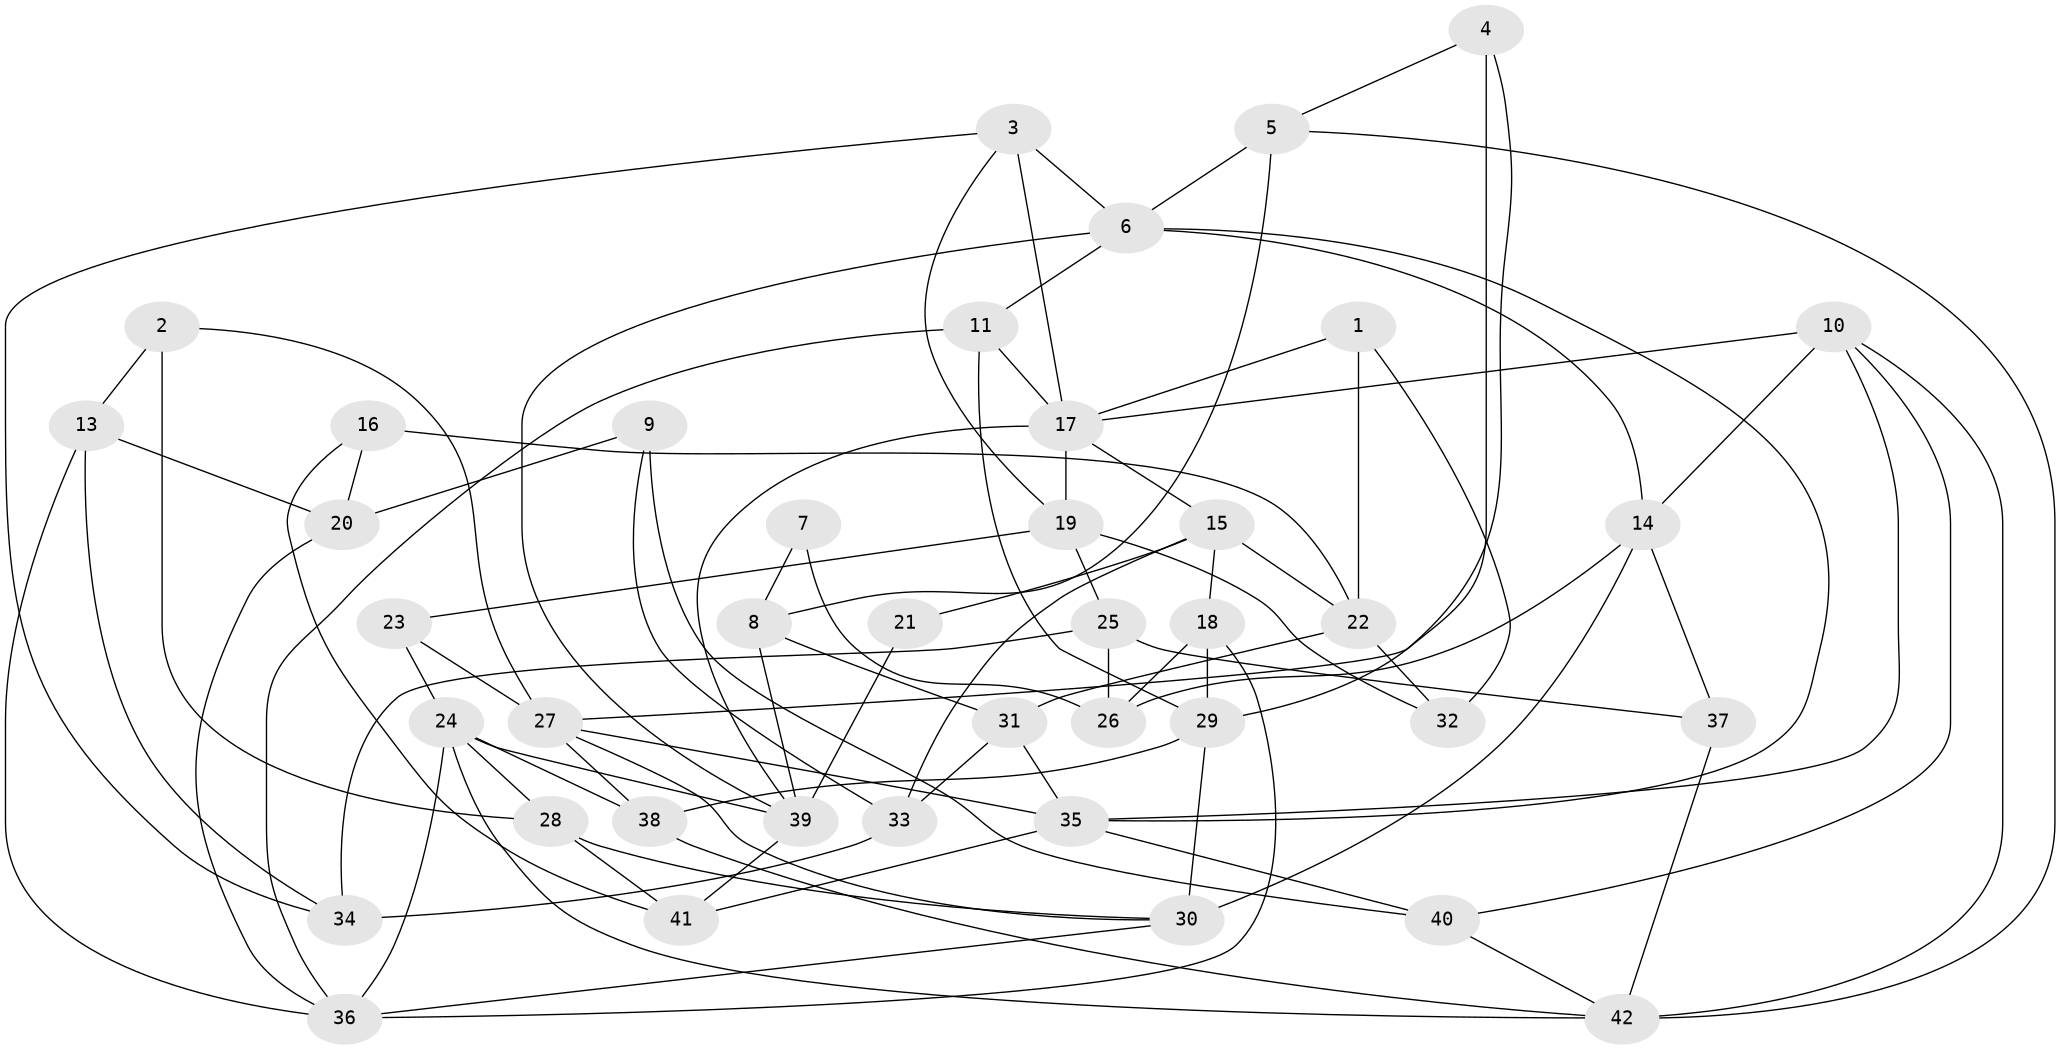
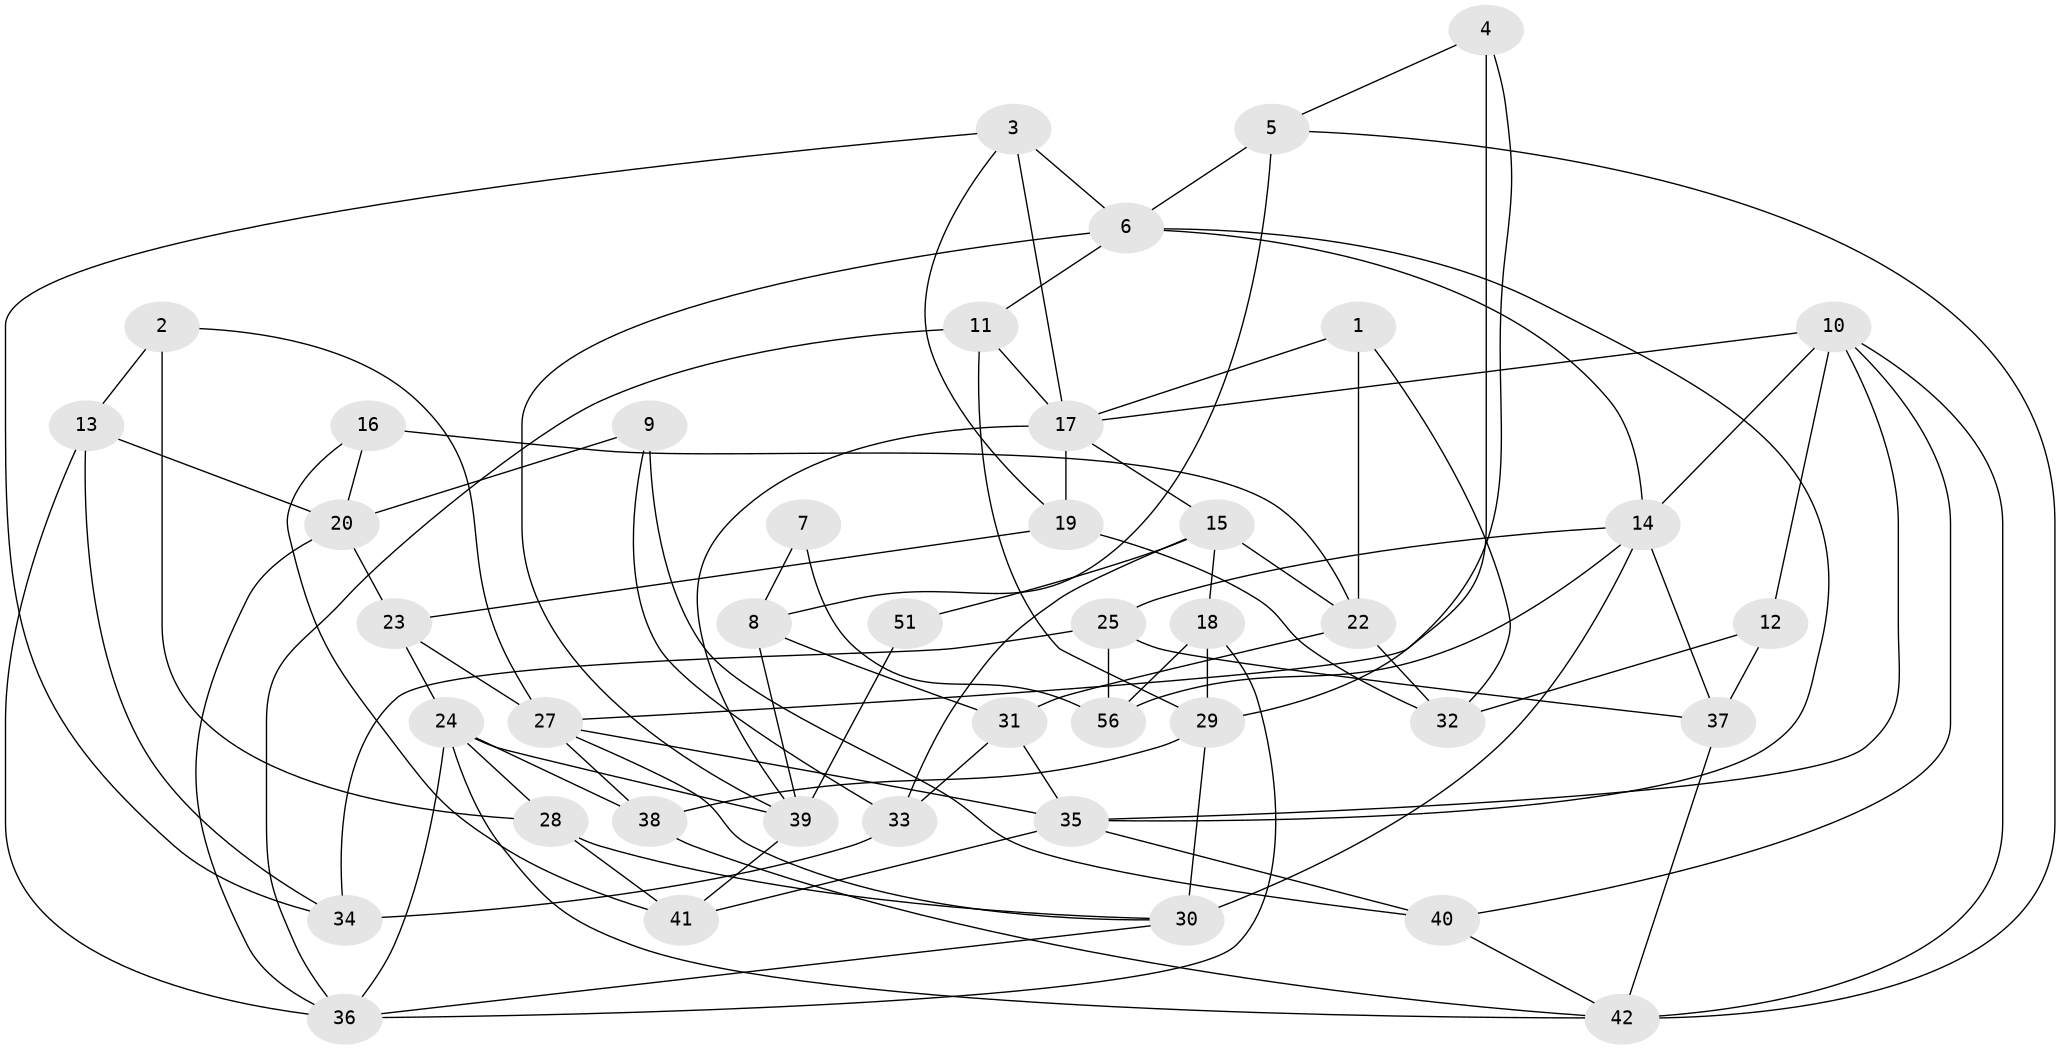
(1082, 563) -> (1368, 553)
none -> (364, 566)
(905, 624) -> (905, 624)
none -> (1771, 624)
(1109, 723) -> (1109, 723)
